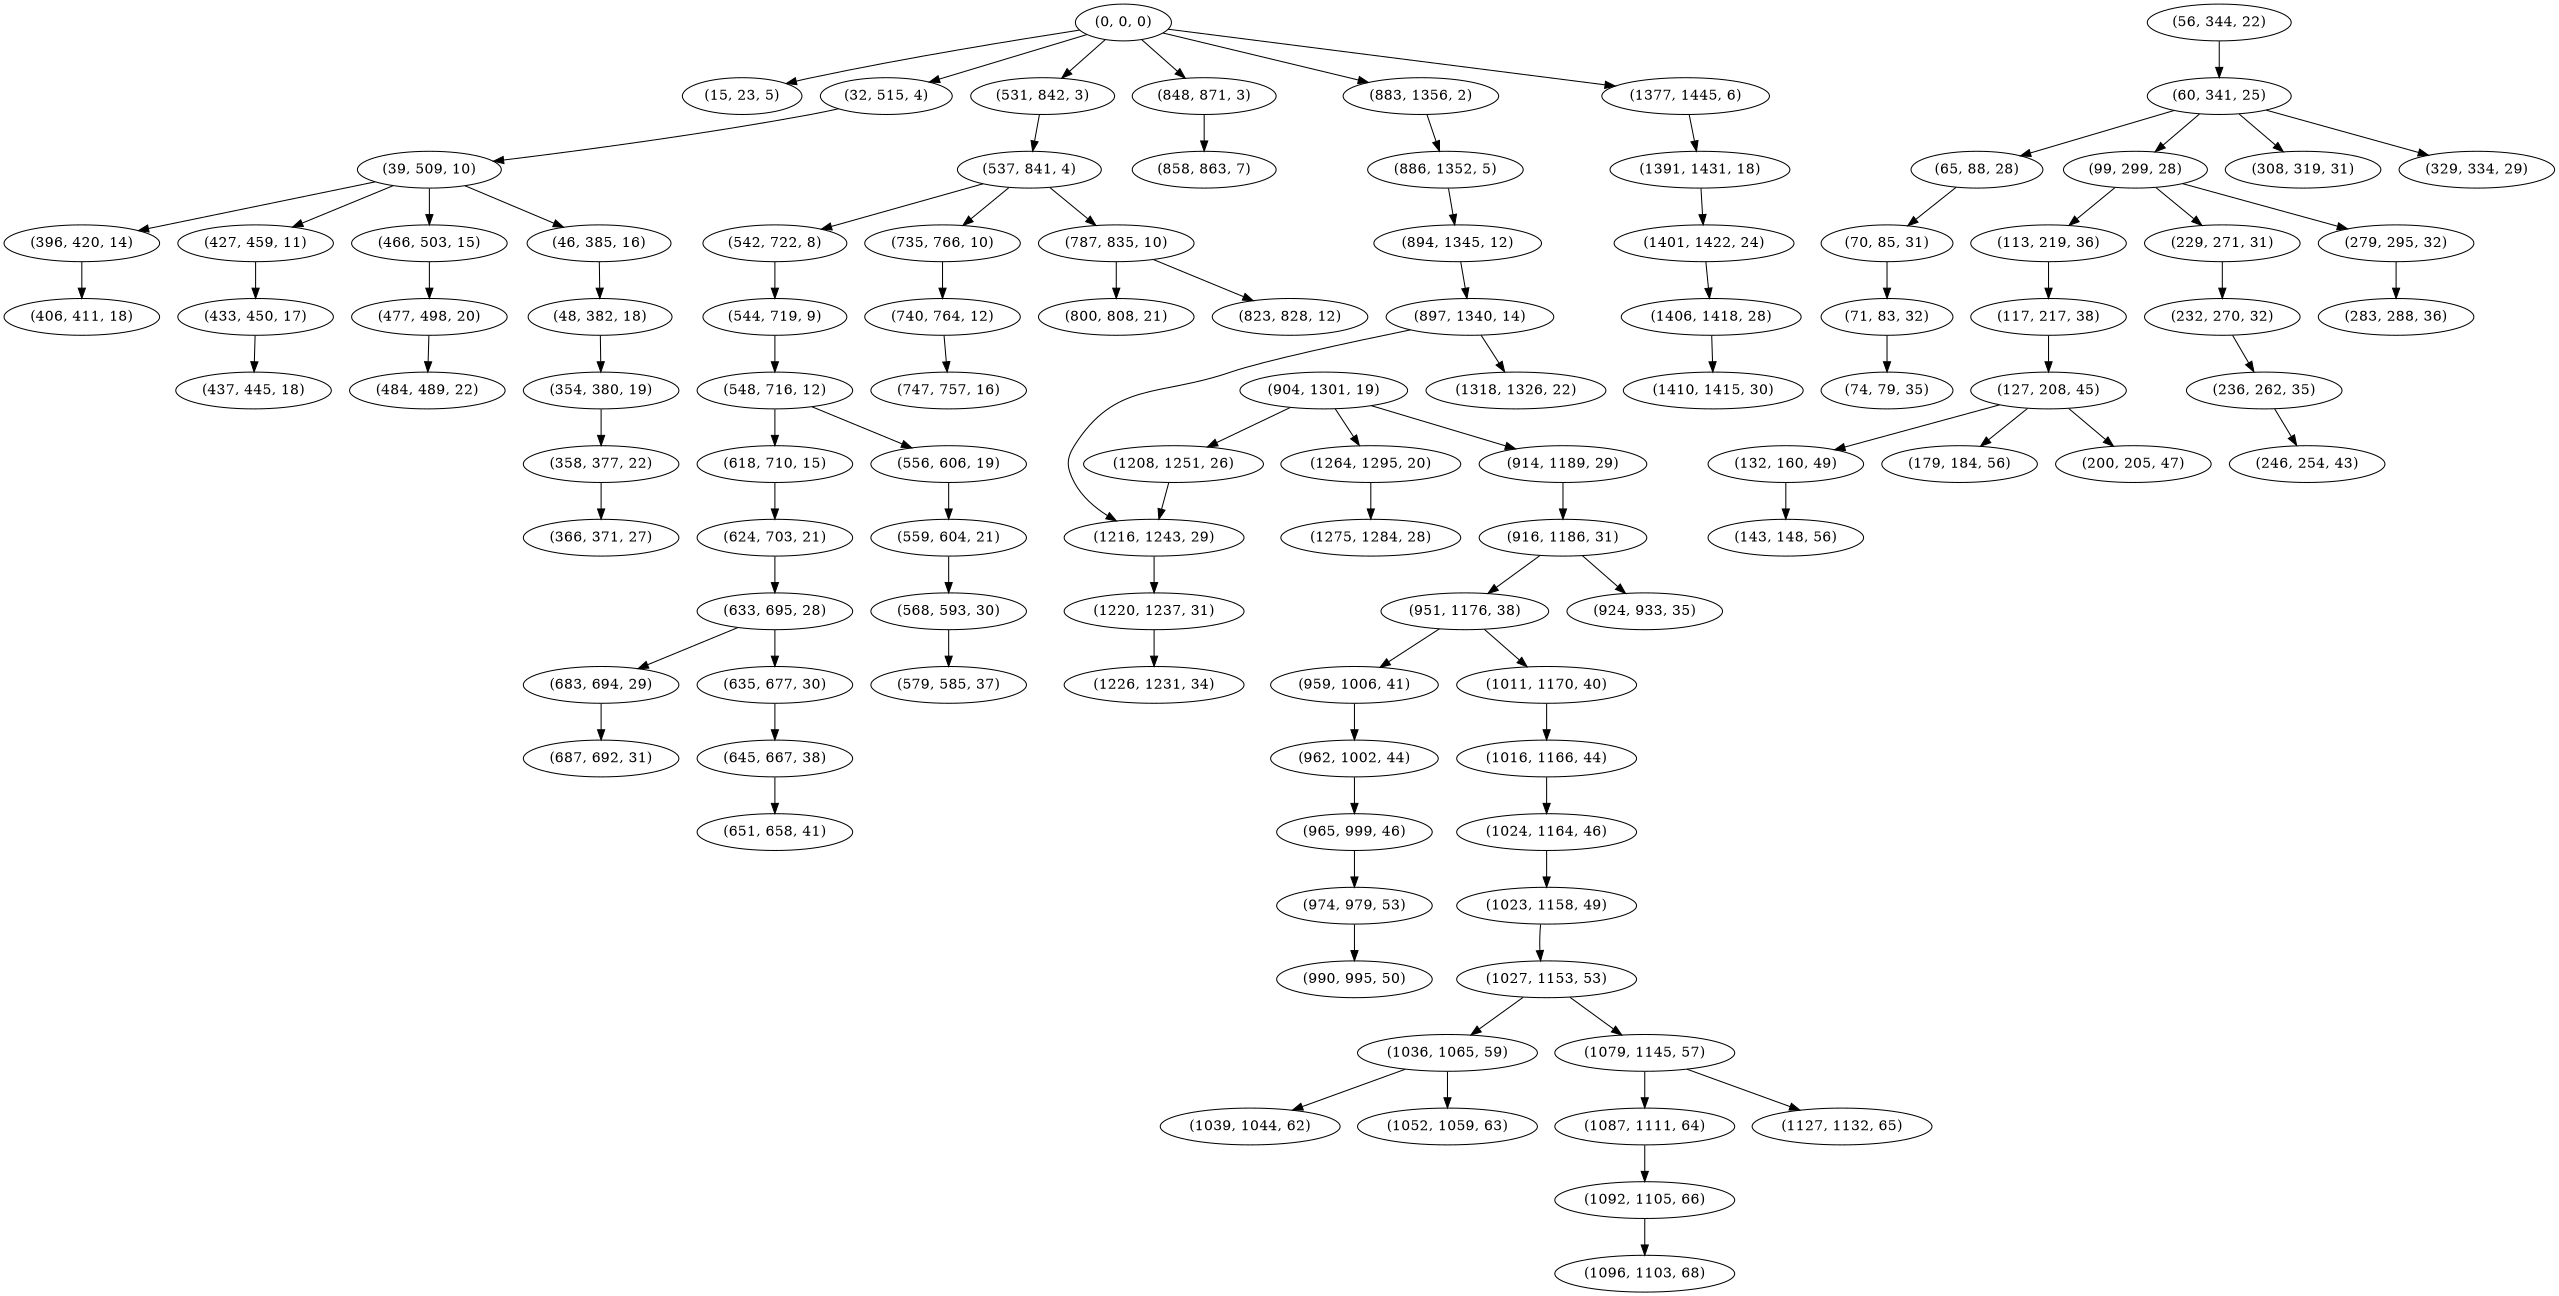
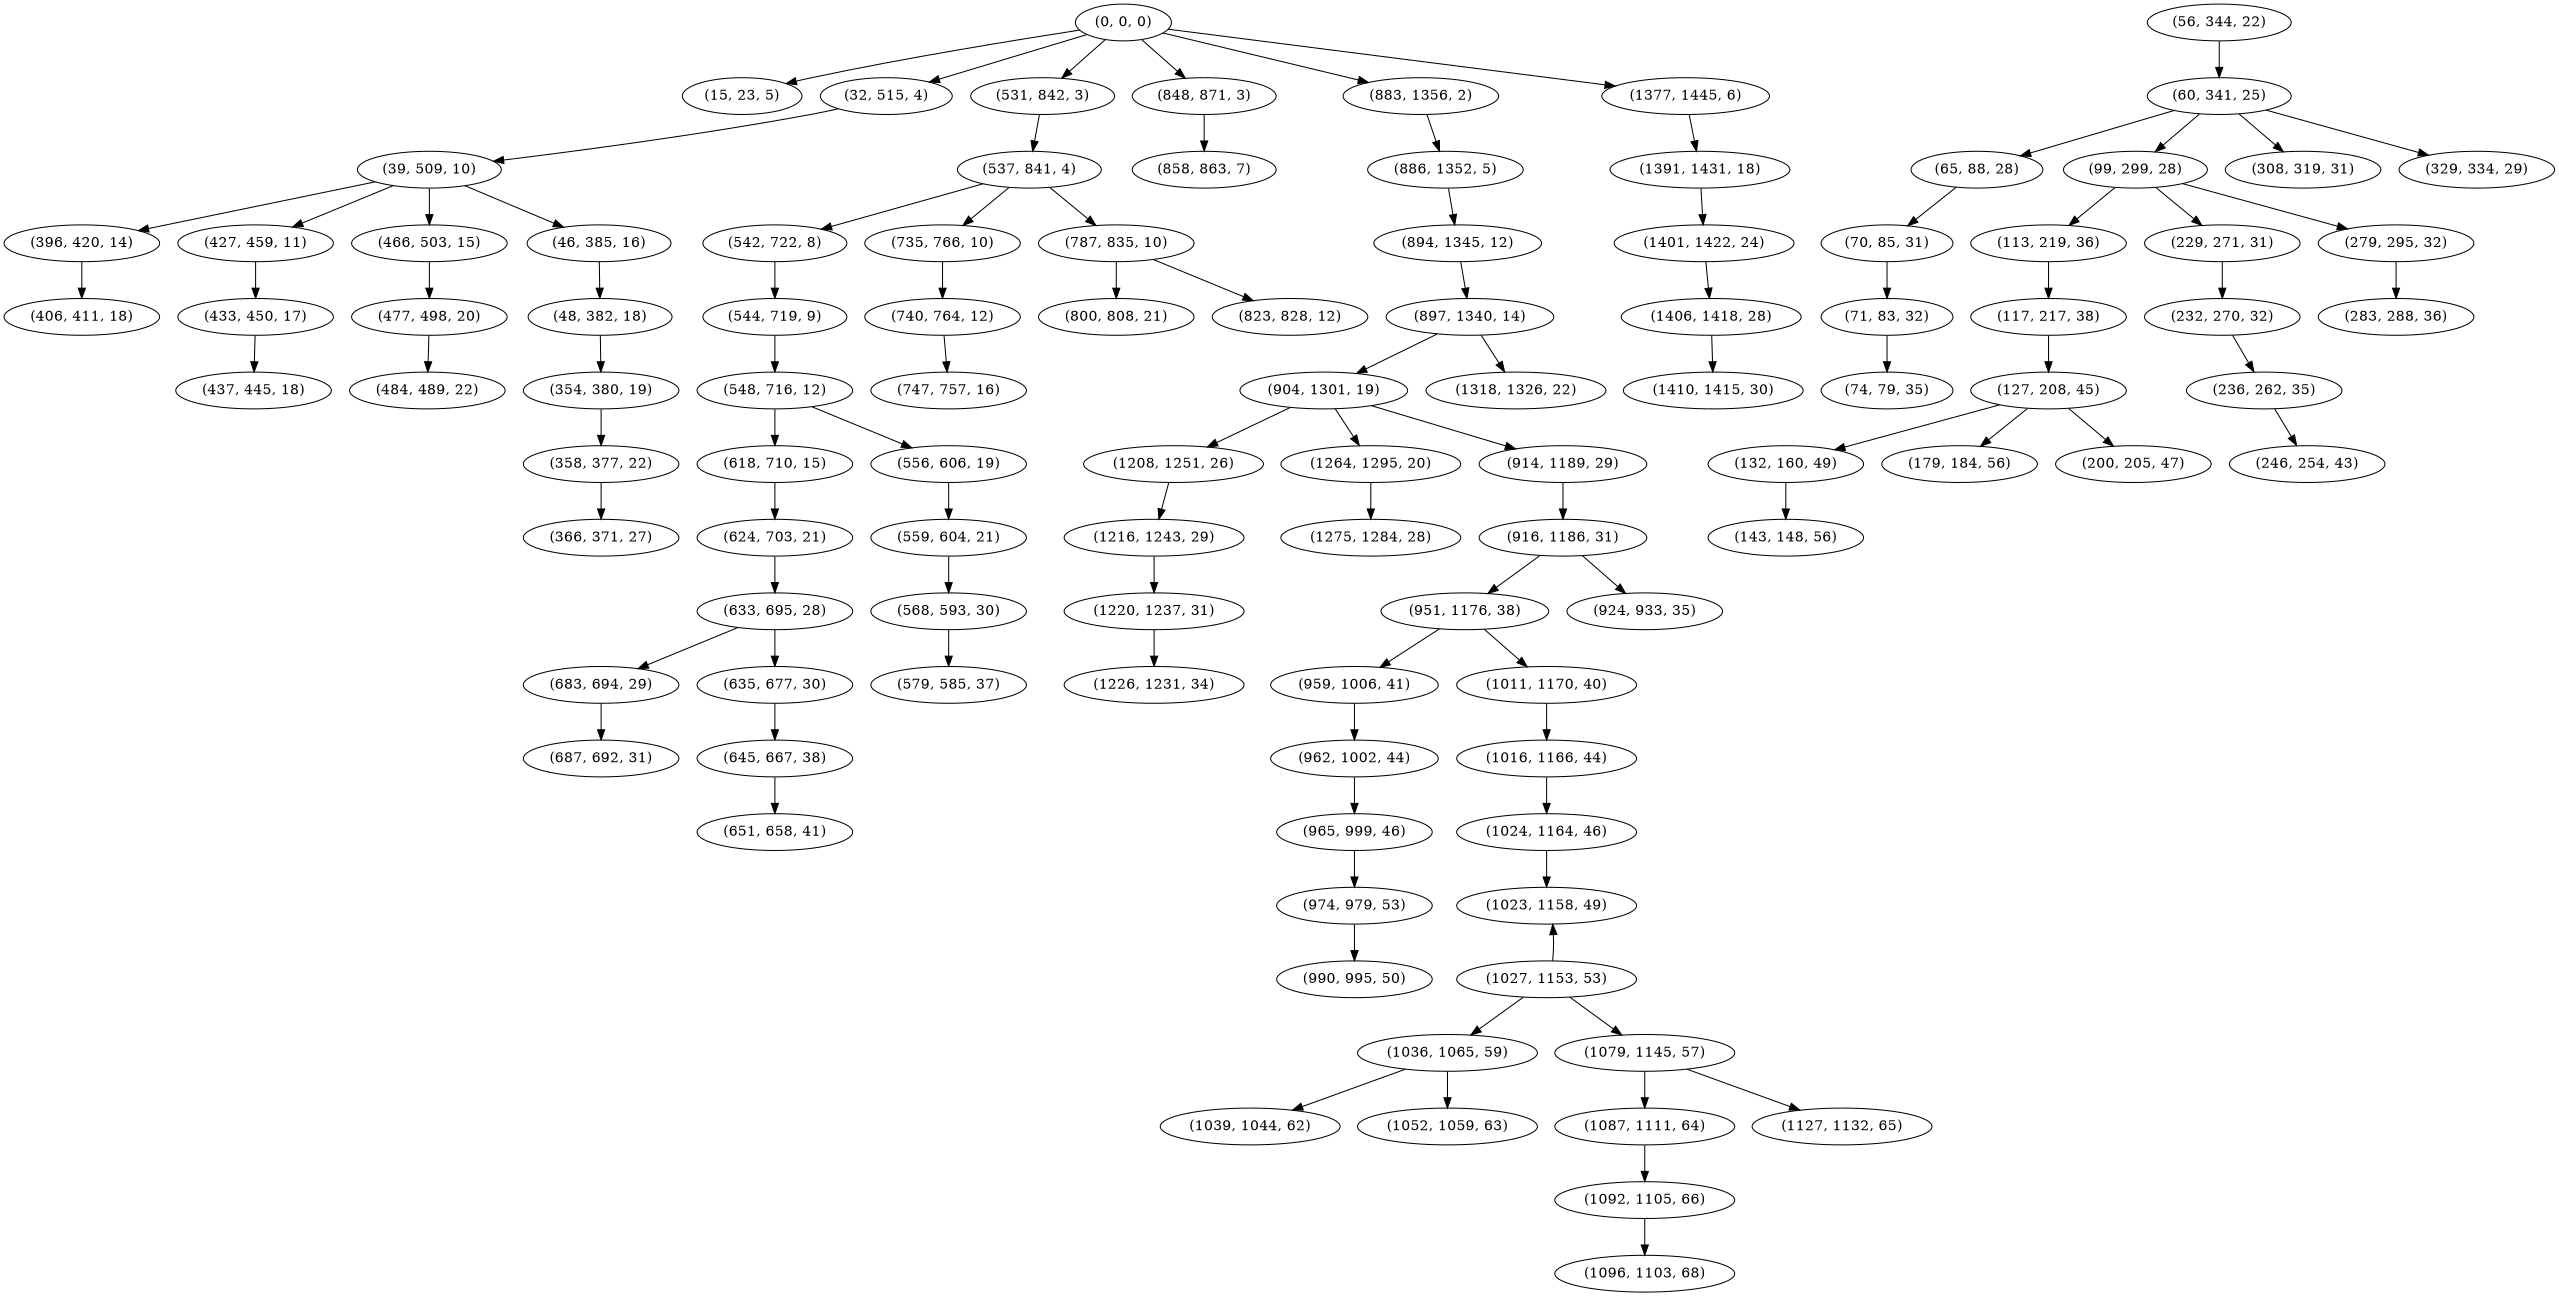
(1192, 383) -> (1402, 351)
(1540, 937) -> (1553, 948)
